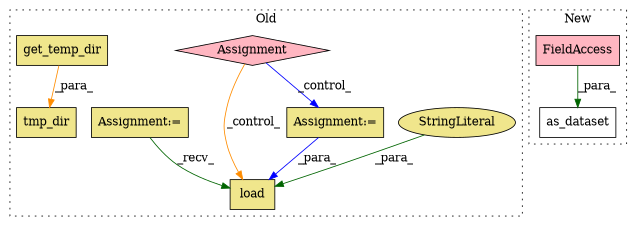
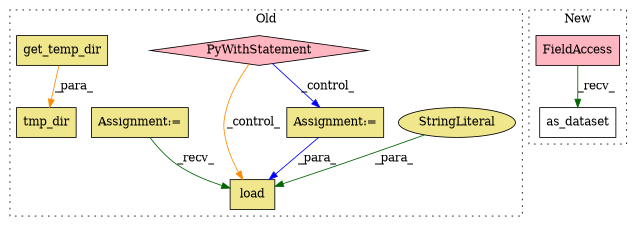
(252, 50) -> (259, 50)
(597, 87) -> (596, 87)
